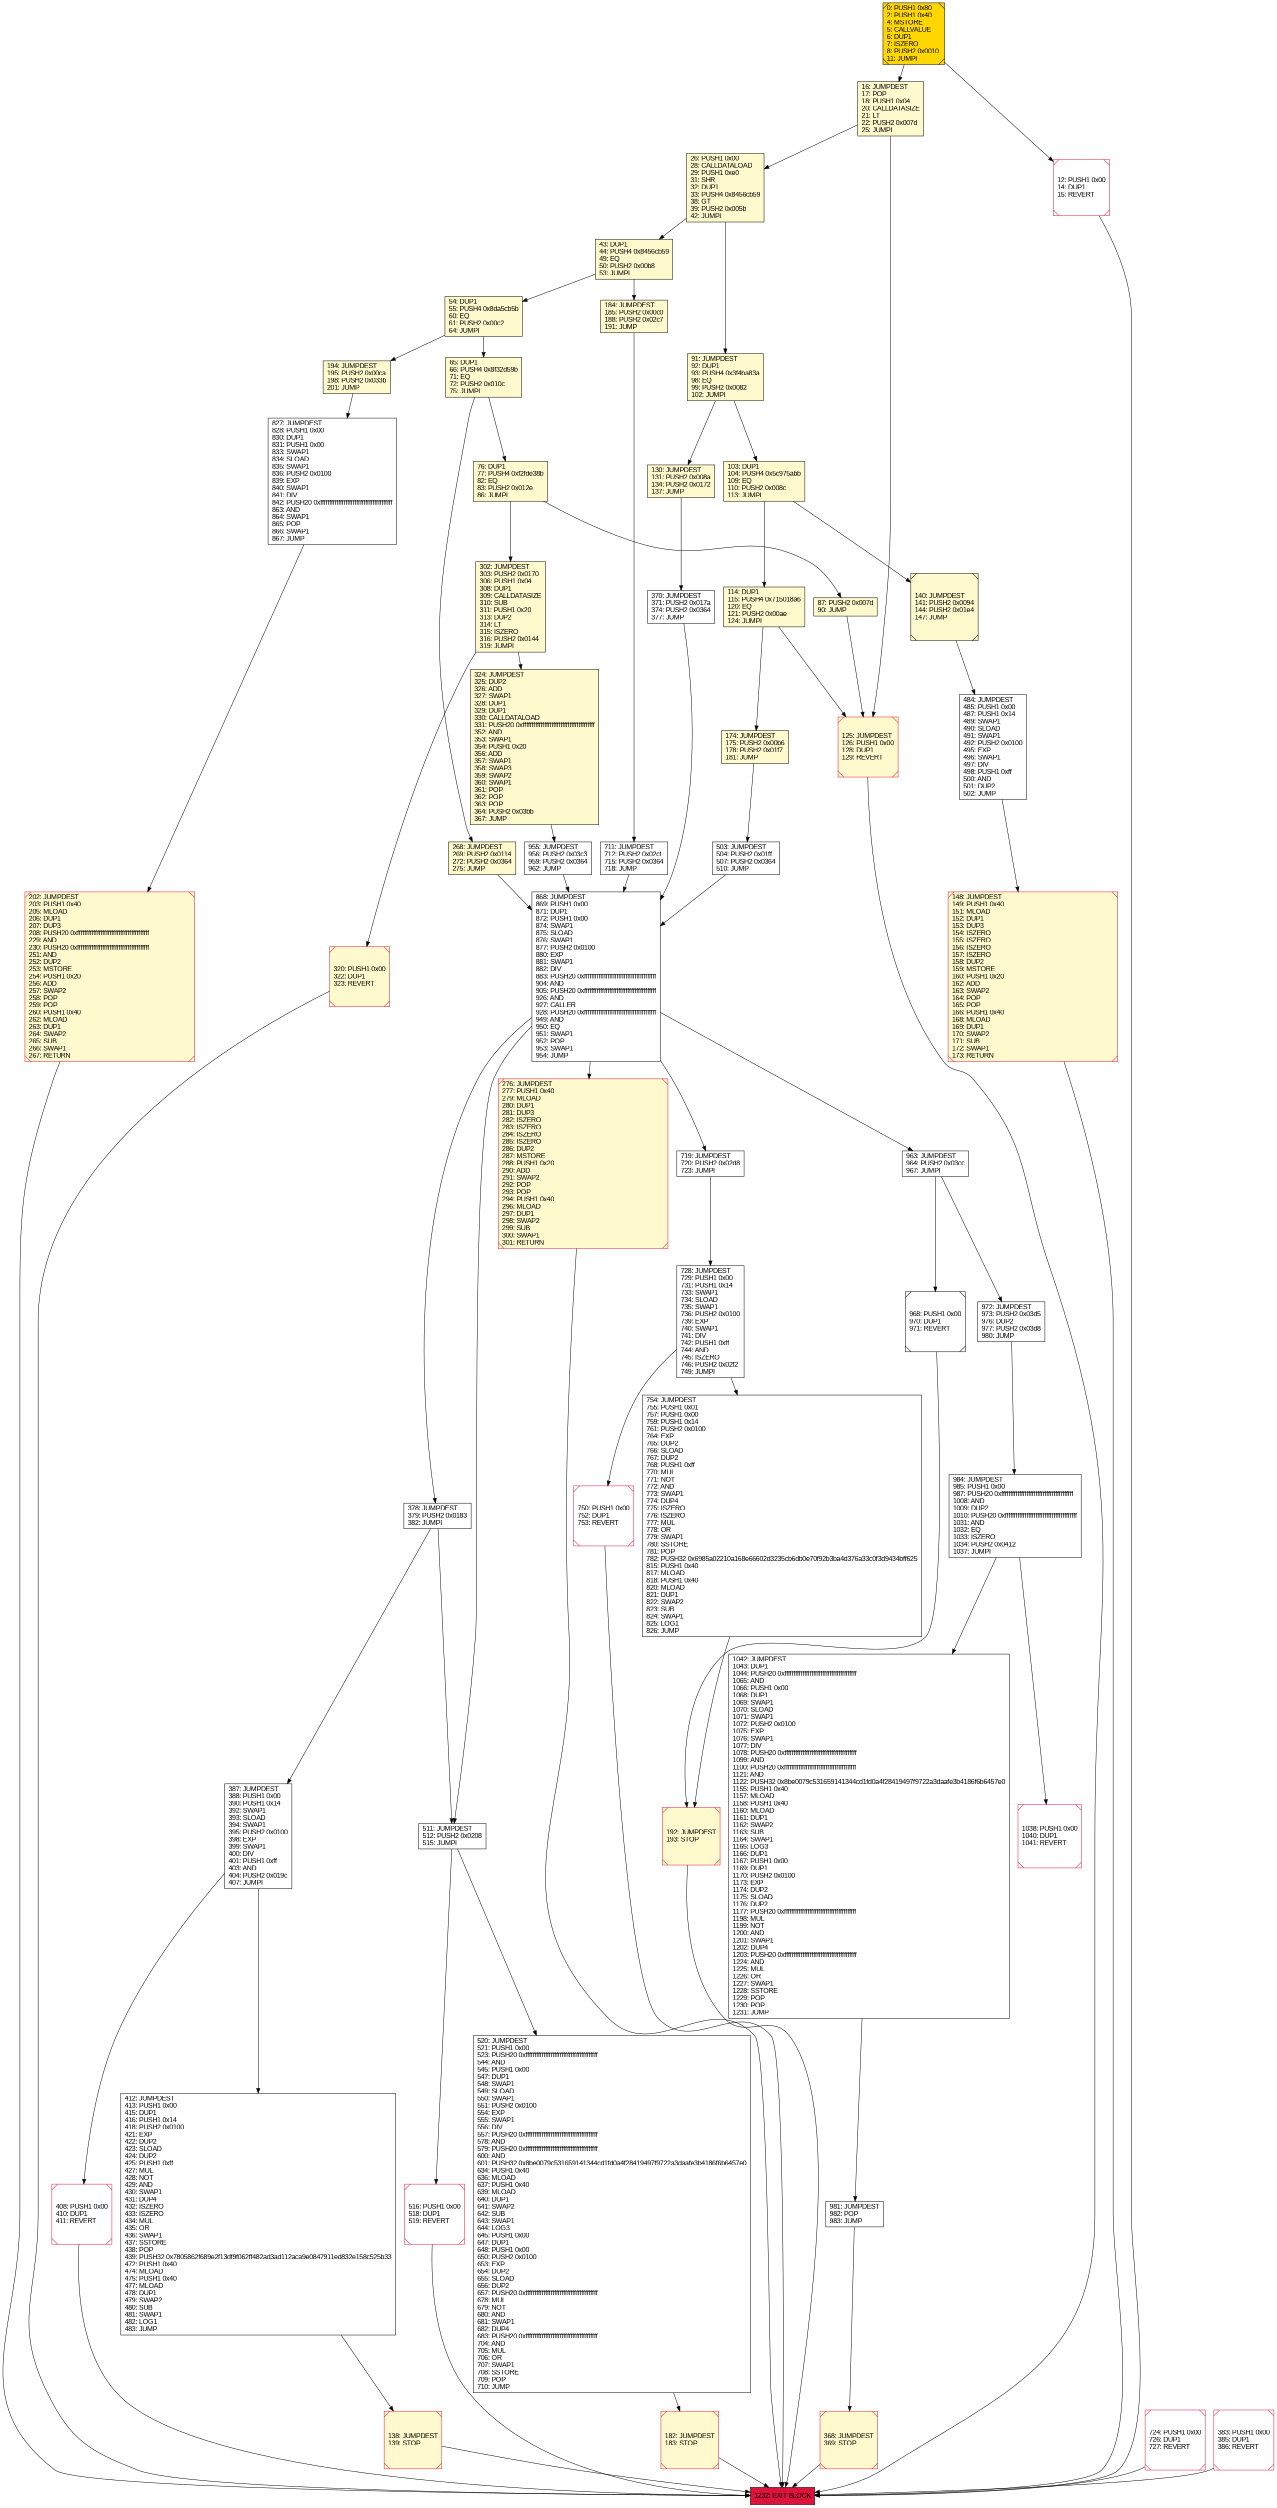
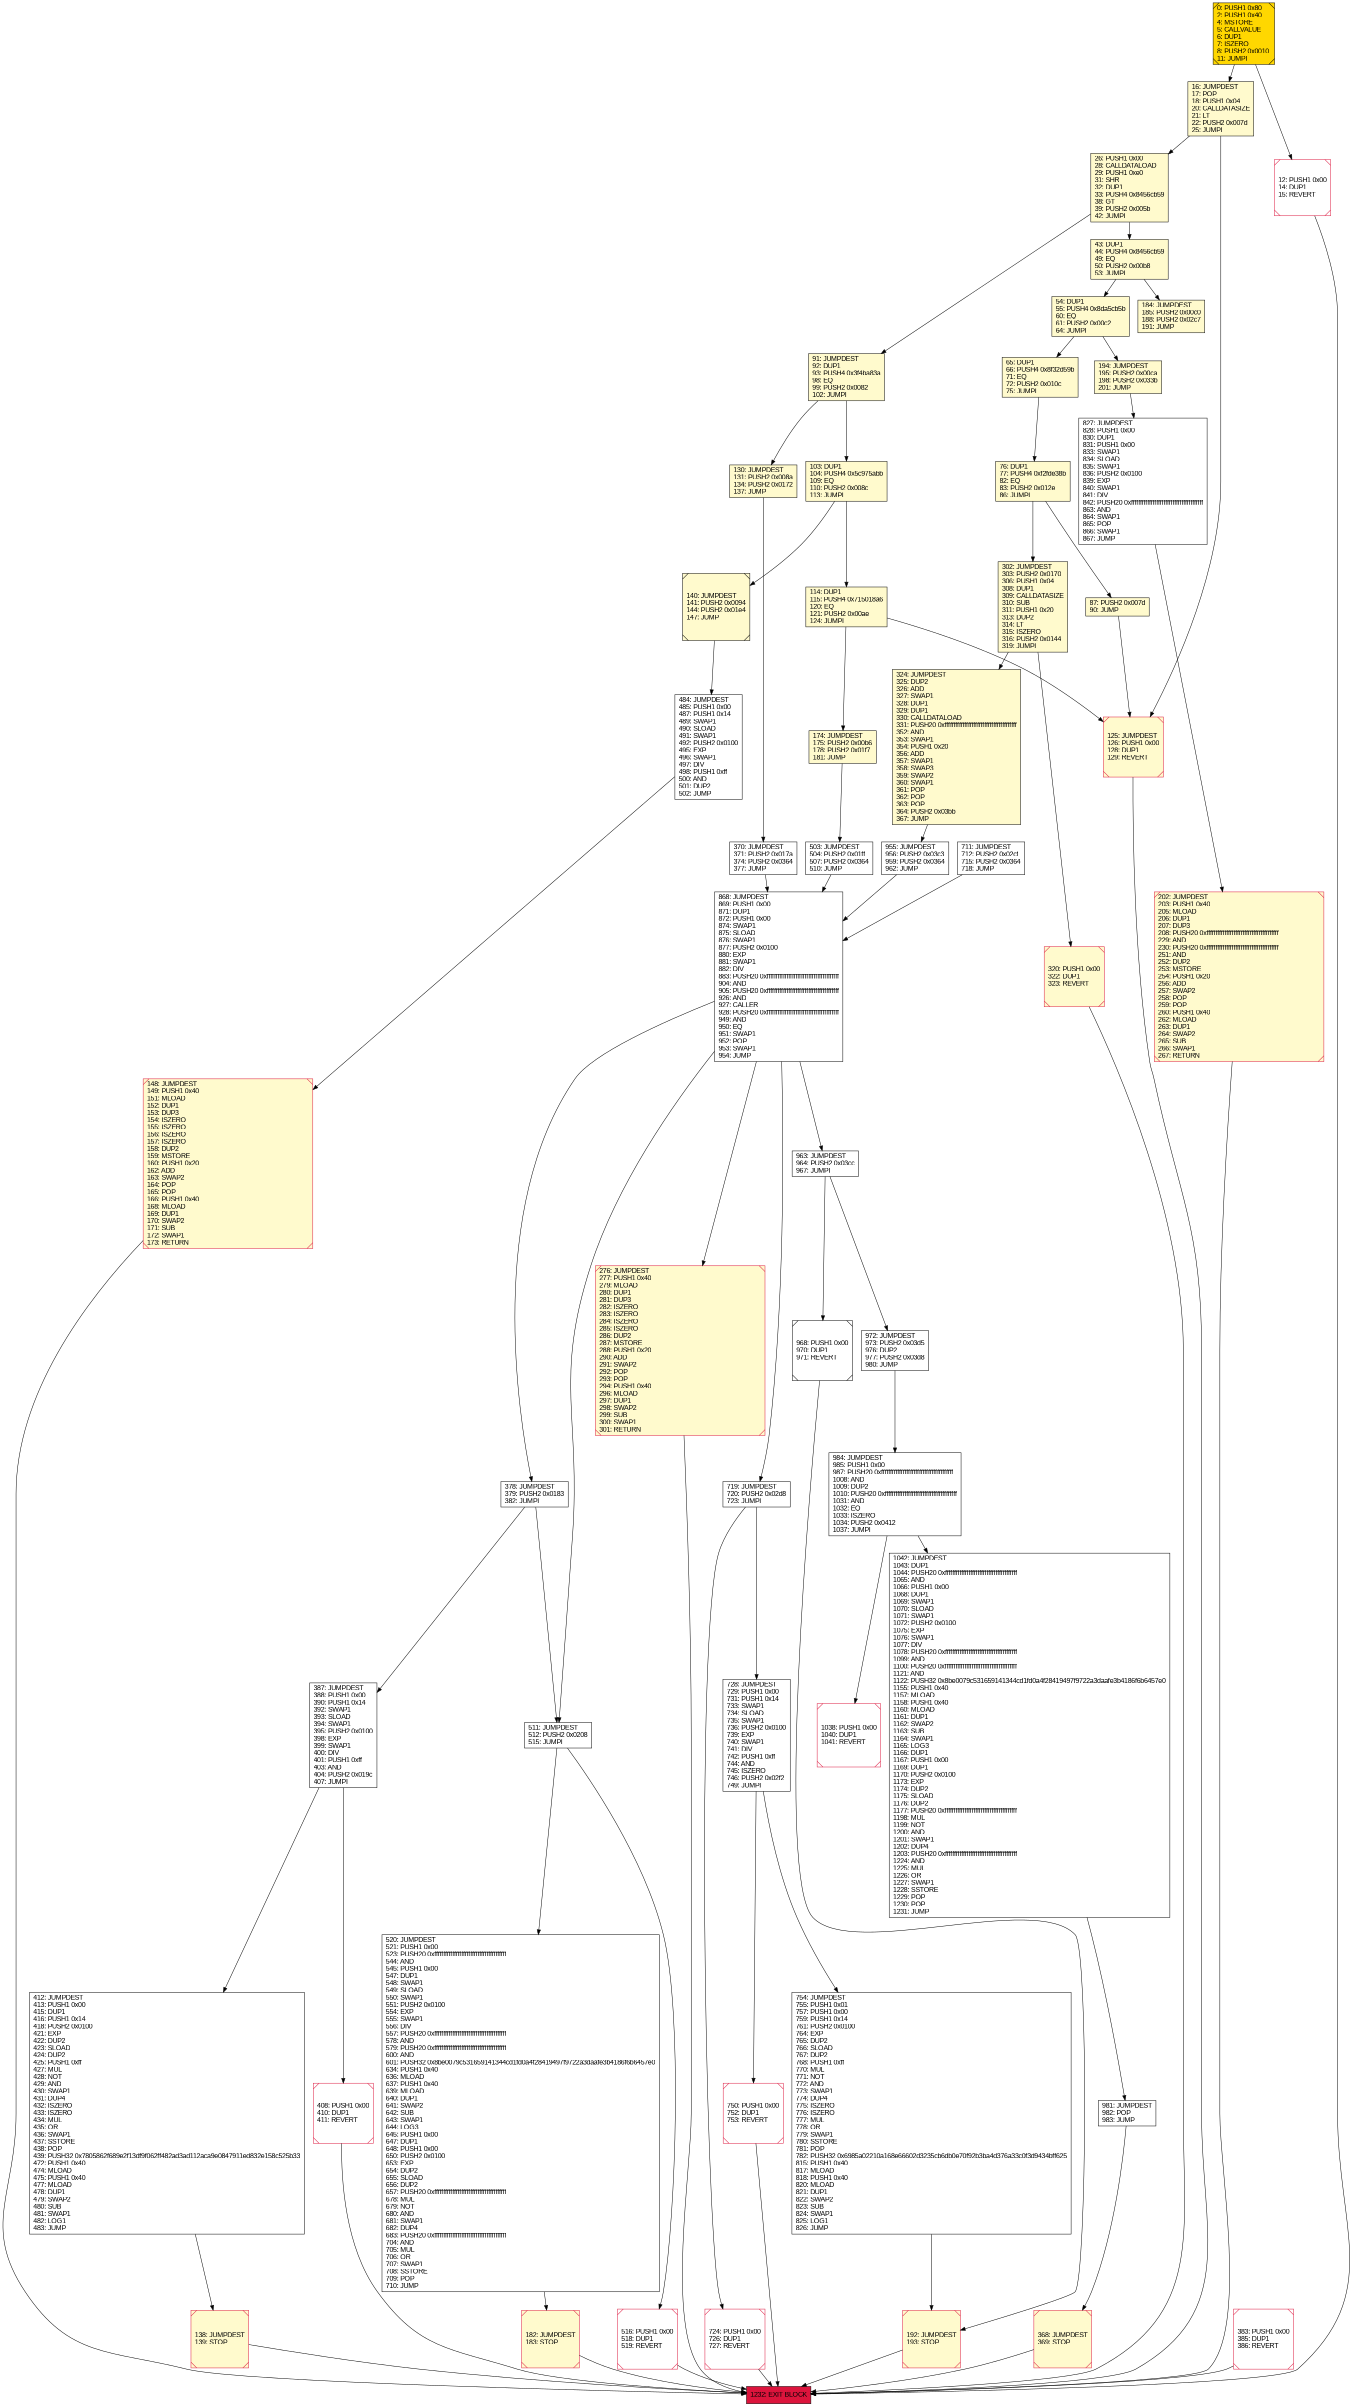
(634, 585) -> none
(482, 858) -> none
none -> (705, 1902)
